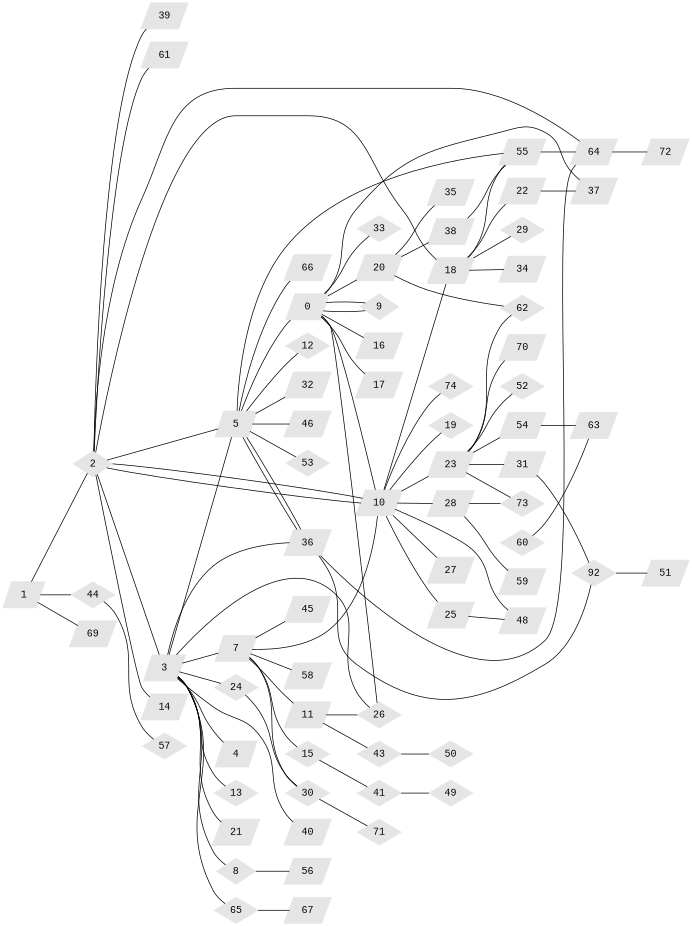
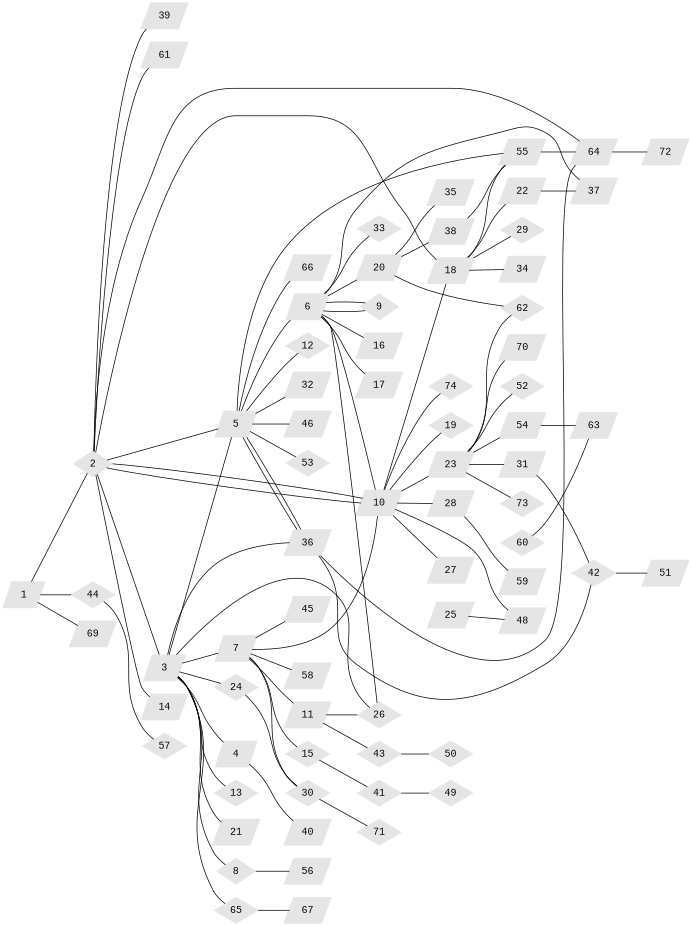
(308, 307) -> (308, 307)
(485, 504) -> none
(410, 560) -> none
(594, 573) -> (594, 573)
(258, 733) -> (271, 792)
